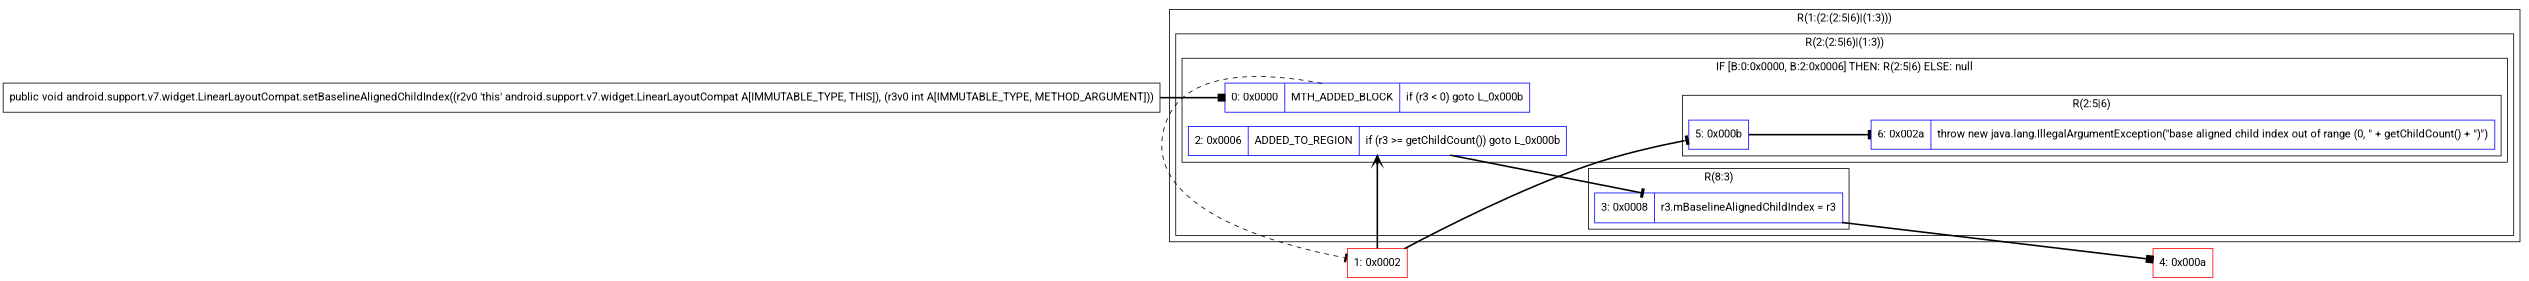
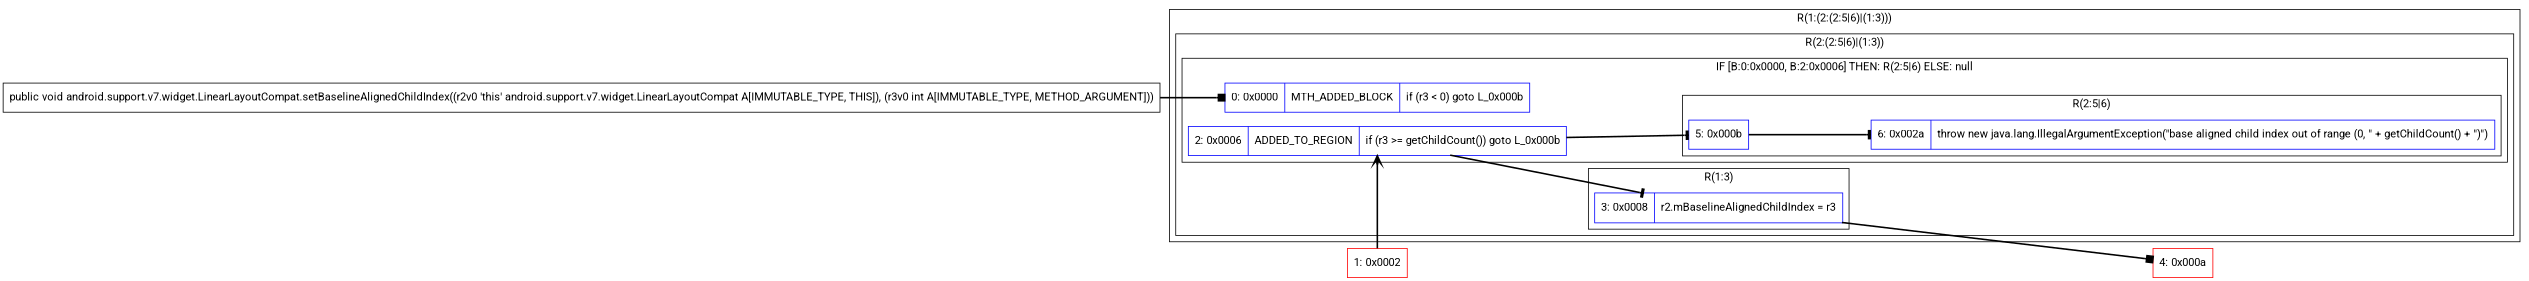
(1165, 160) -> none
(1719, 178) -> (1719, 178)
(1540, 184) -> (1626, 136)
(1749, 208) -> (1749, 208)
